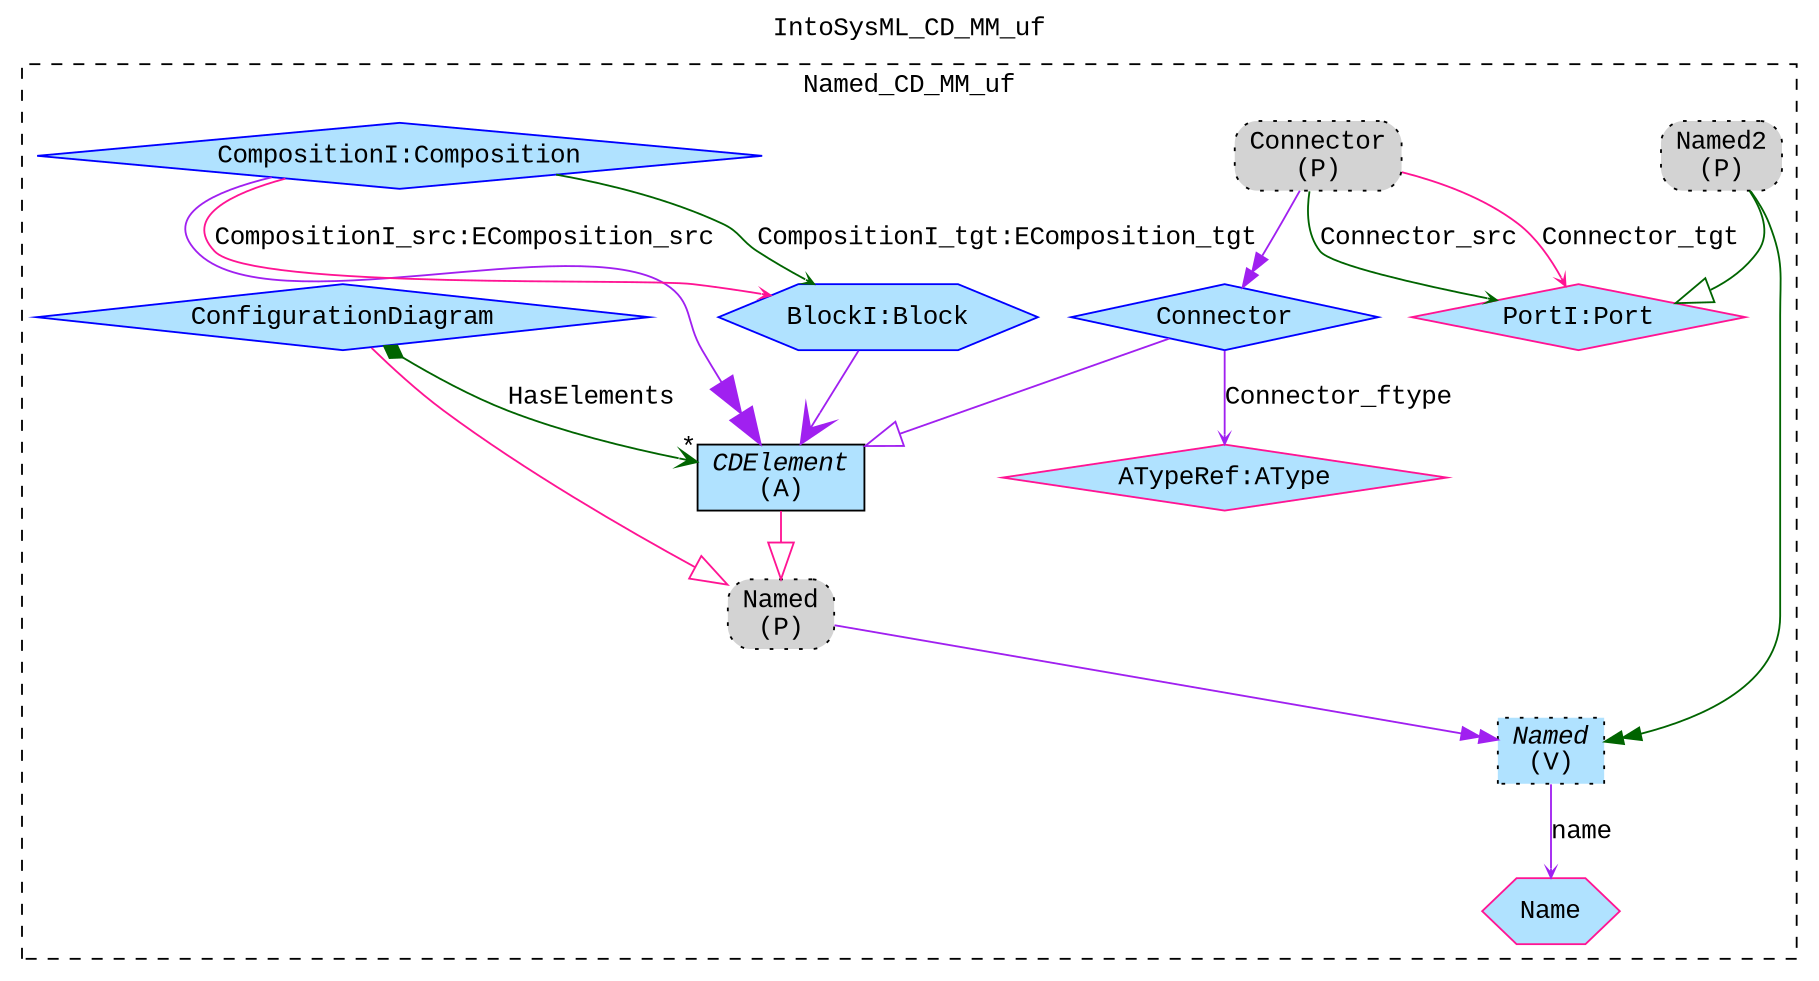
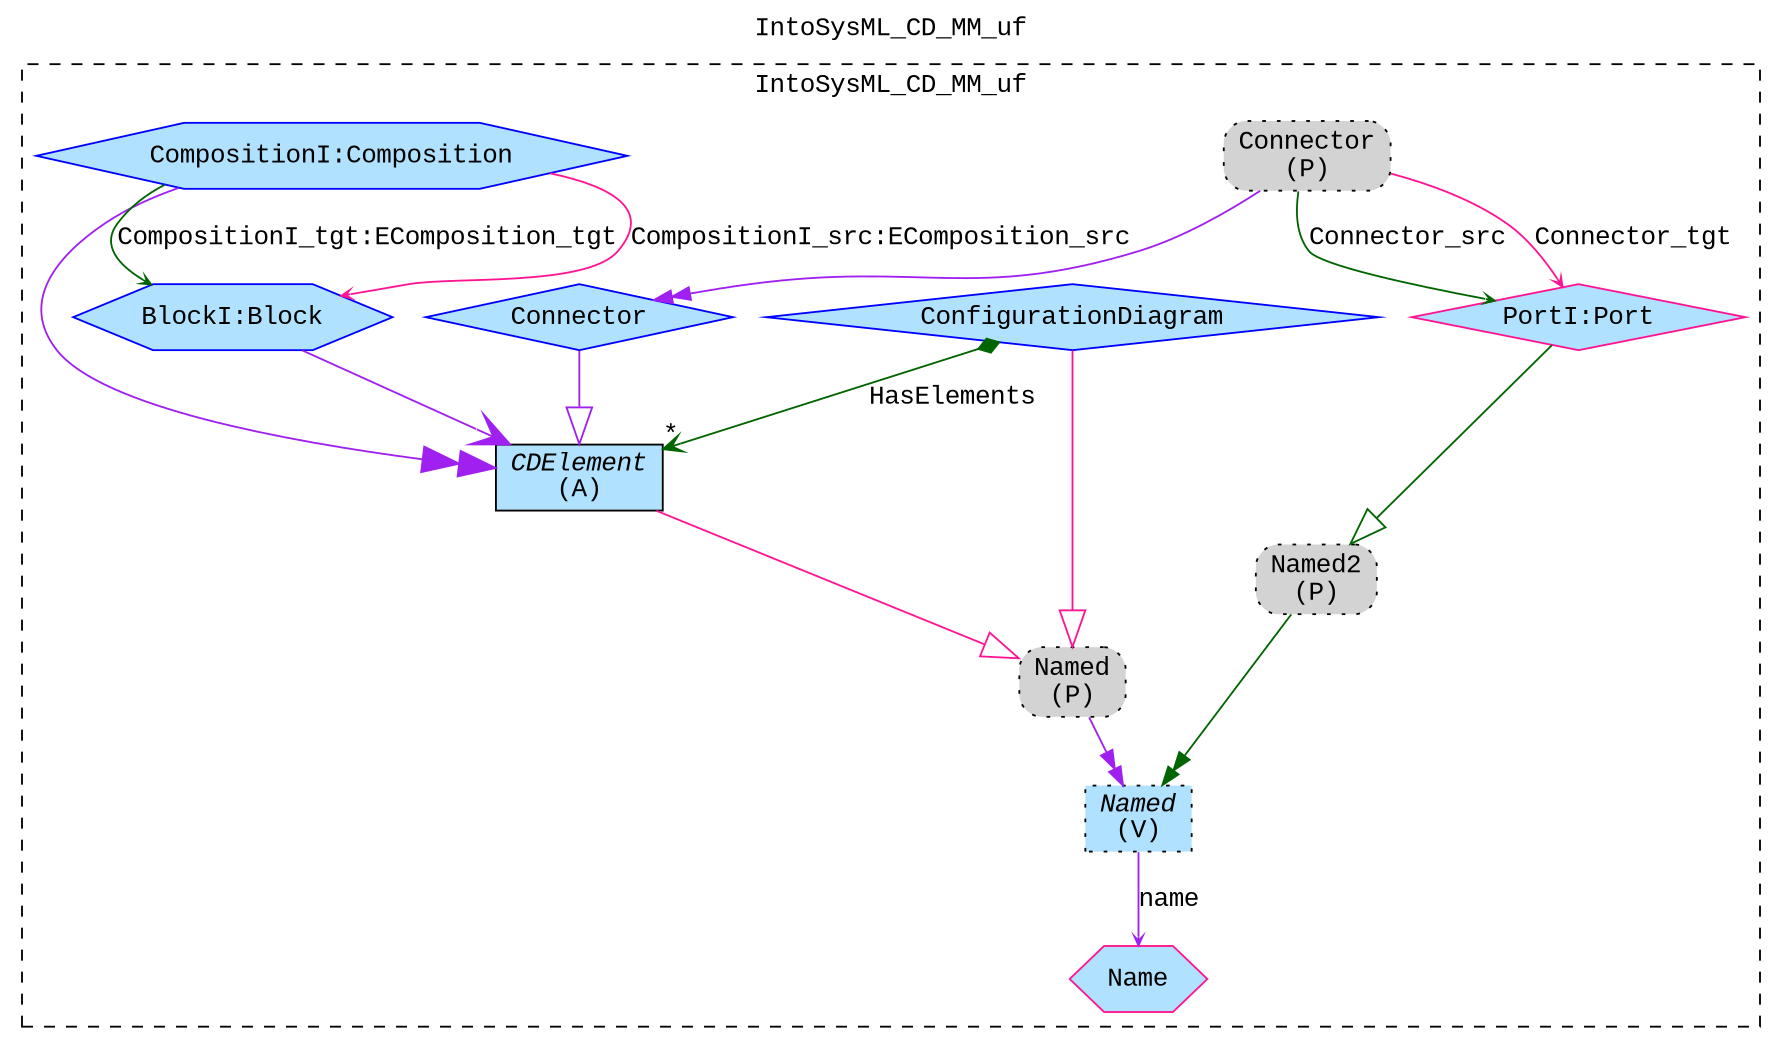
(909, 85) -> (891, 85)
(400, 156) -> (332, 156)
(1759, 250) -> (1464, 432)
(1225, 478) -> none
